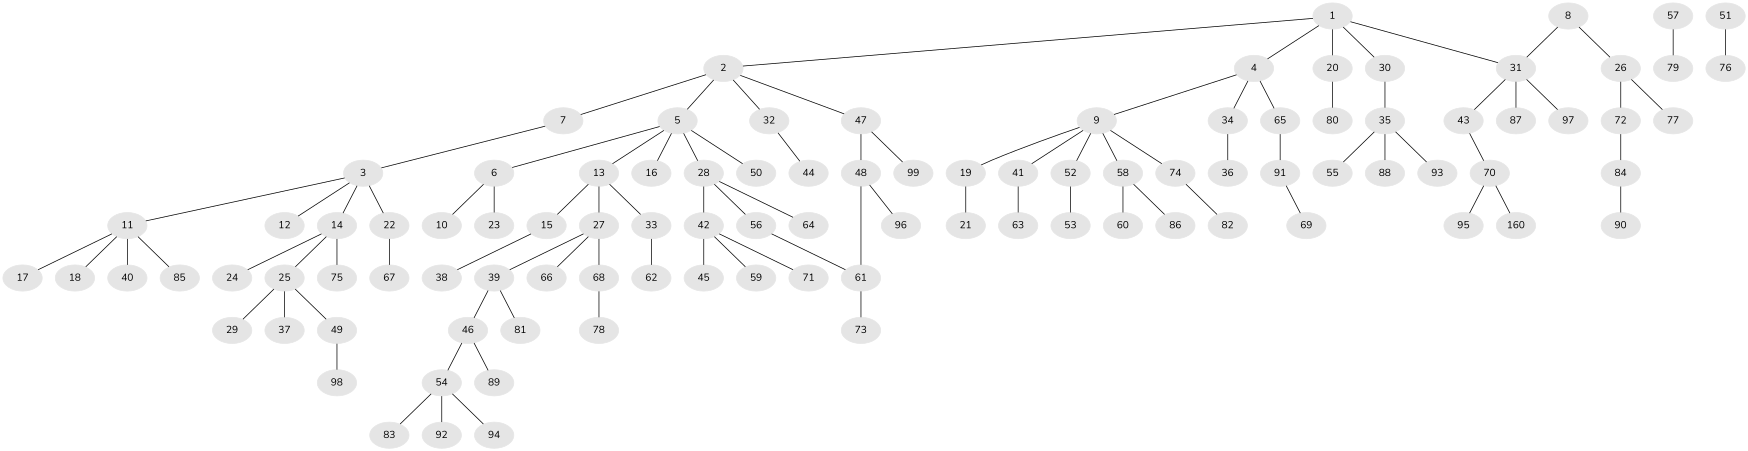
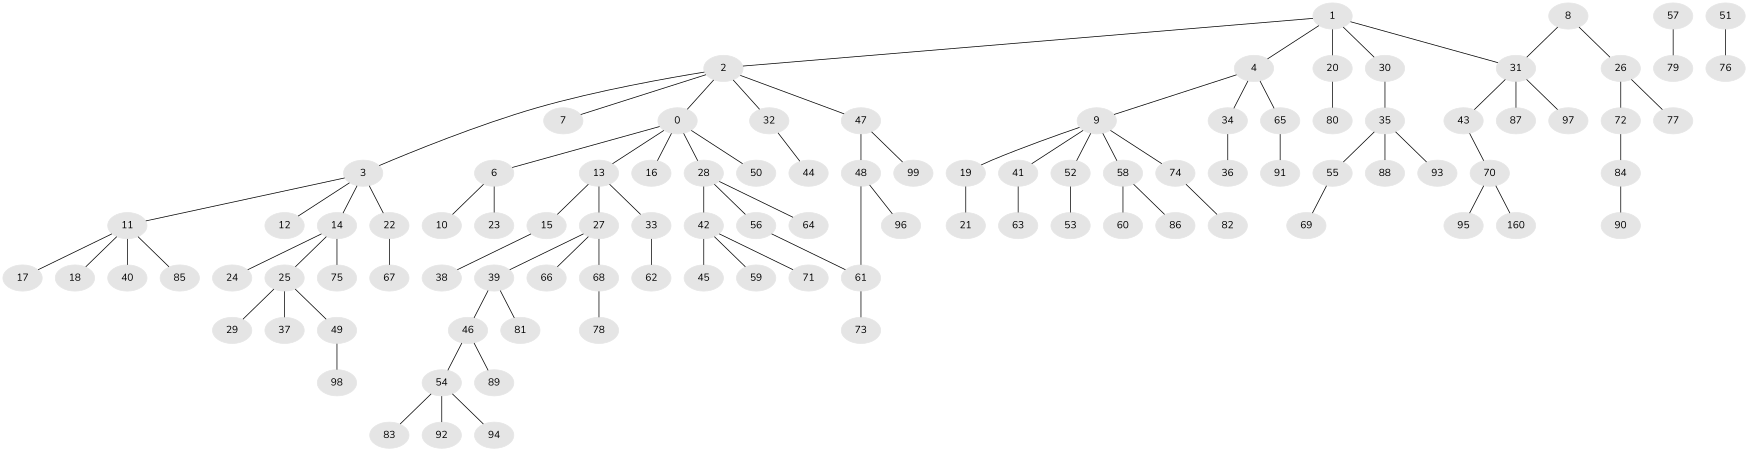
(678, 121) -> (678, 121)
(463, 147) -> (538, 107)
(1293, 199) -> (1319, 199)
